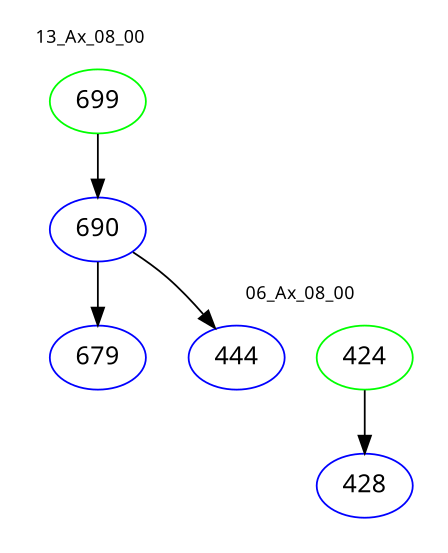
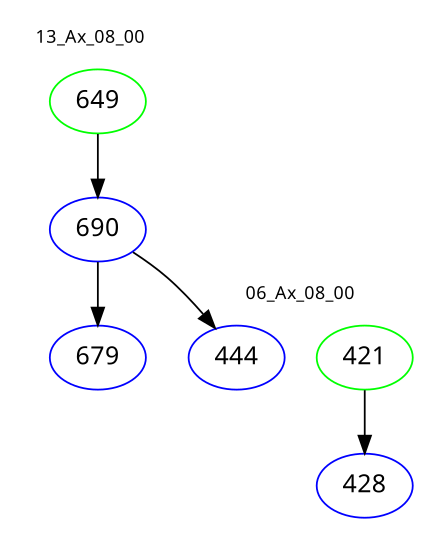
(98, 101) -> (98, 101)
(365, 358) -> (365, 358)
